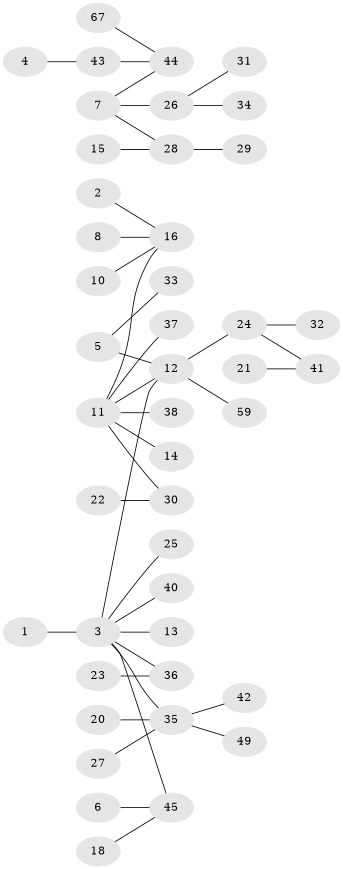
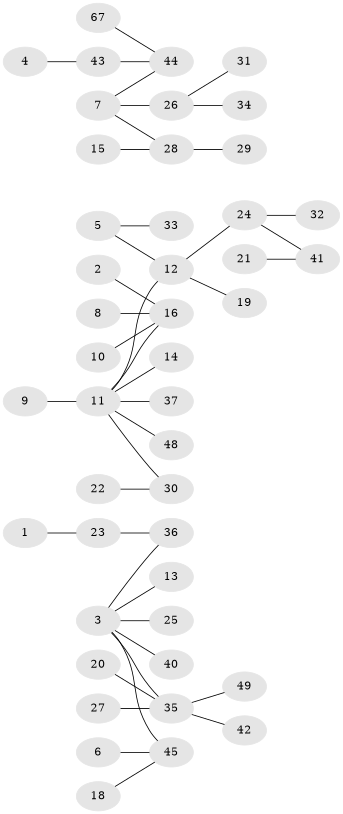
none -> (25, 401)
(171, 413) -> (171, 445)
(245, 413) -> (245, 303)
(127, 491) -> none
(62, 632) -> (62, 533)
